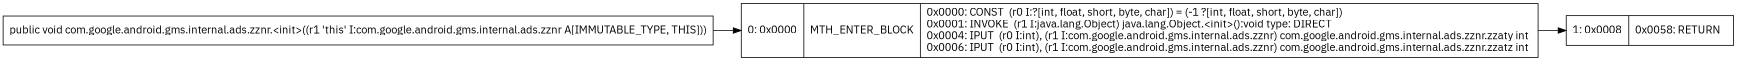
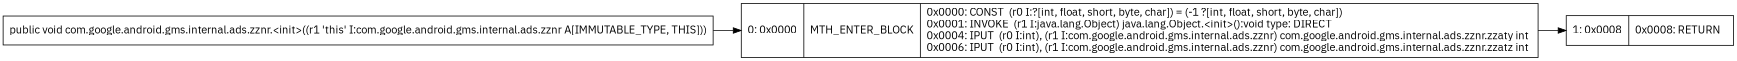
(1681, 30) -> (1681, 30)
